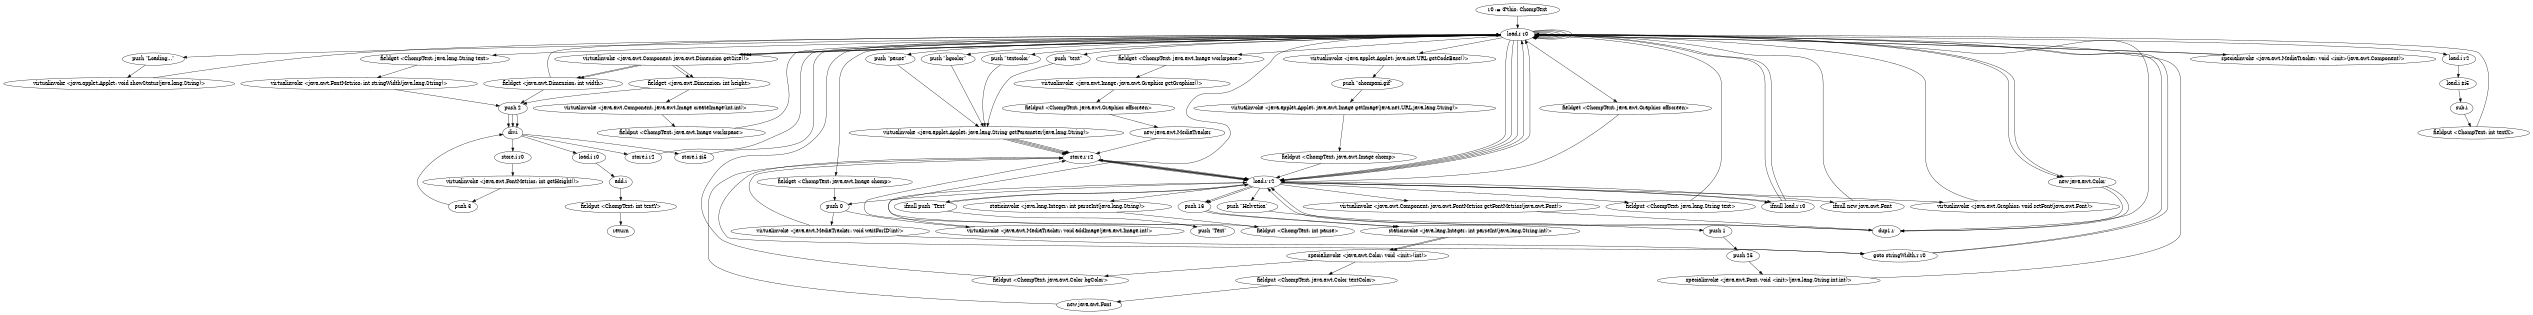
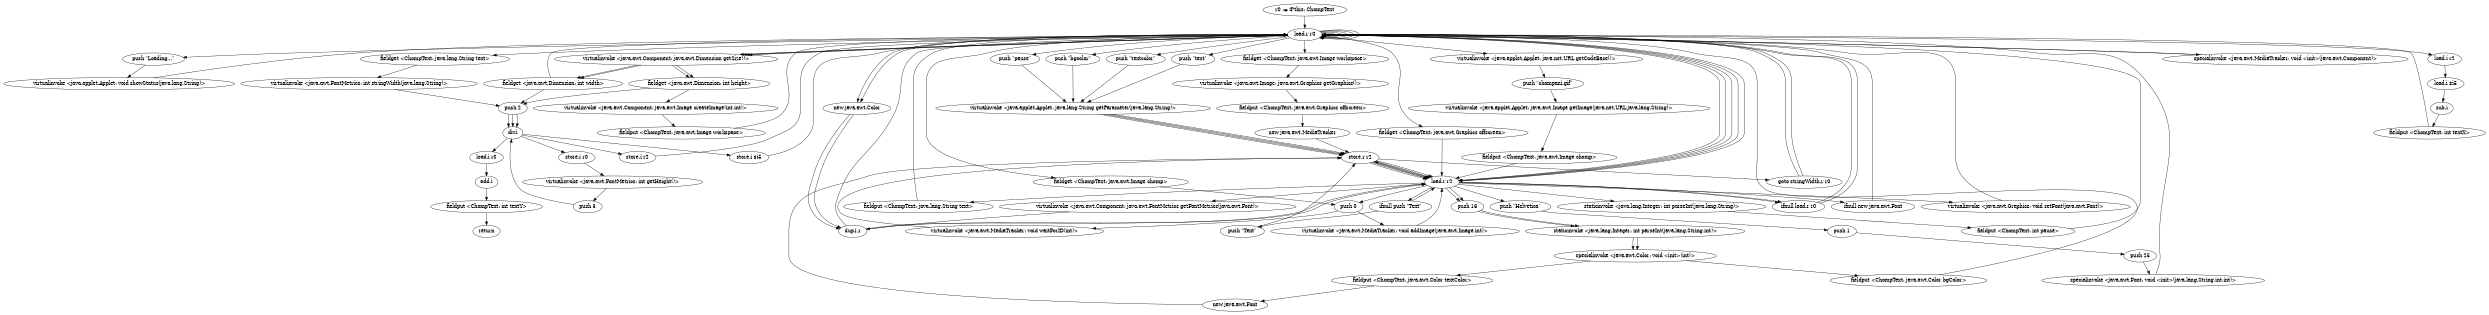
(1379, 245) -> none
